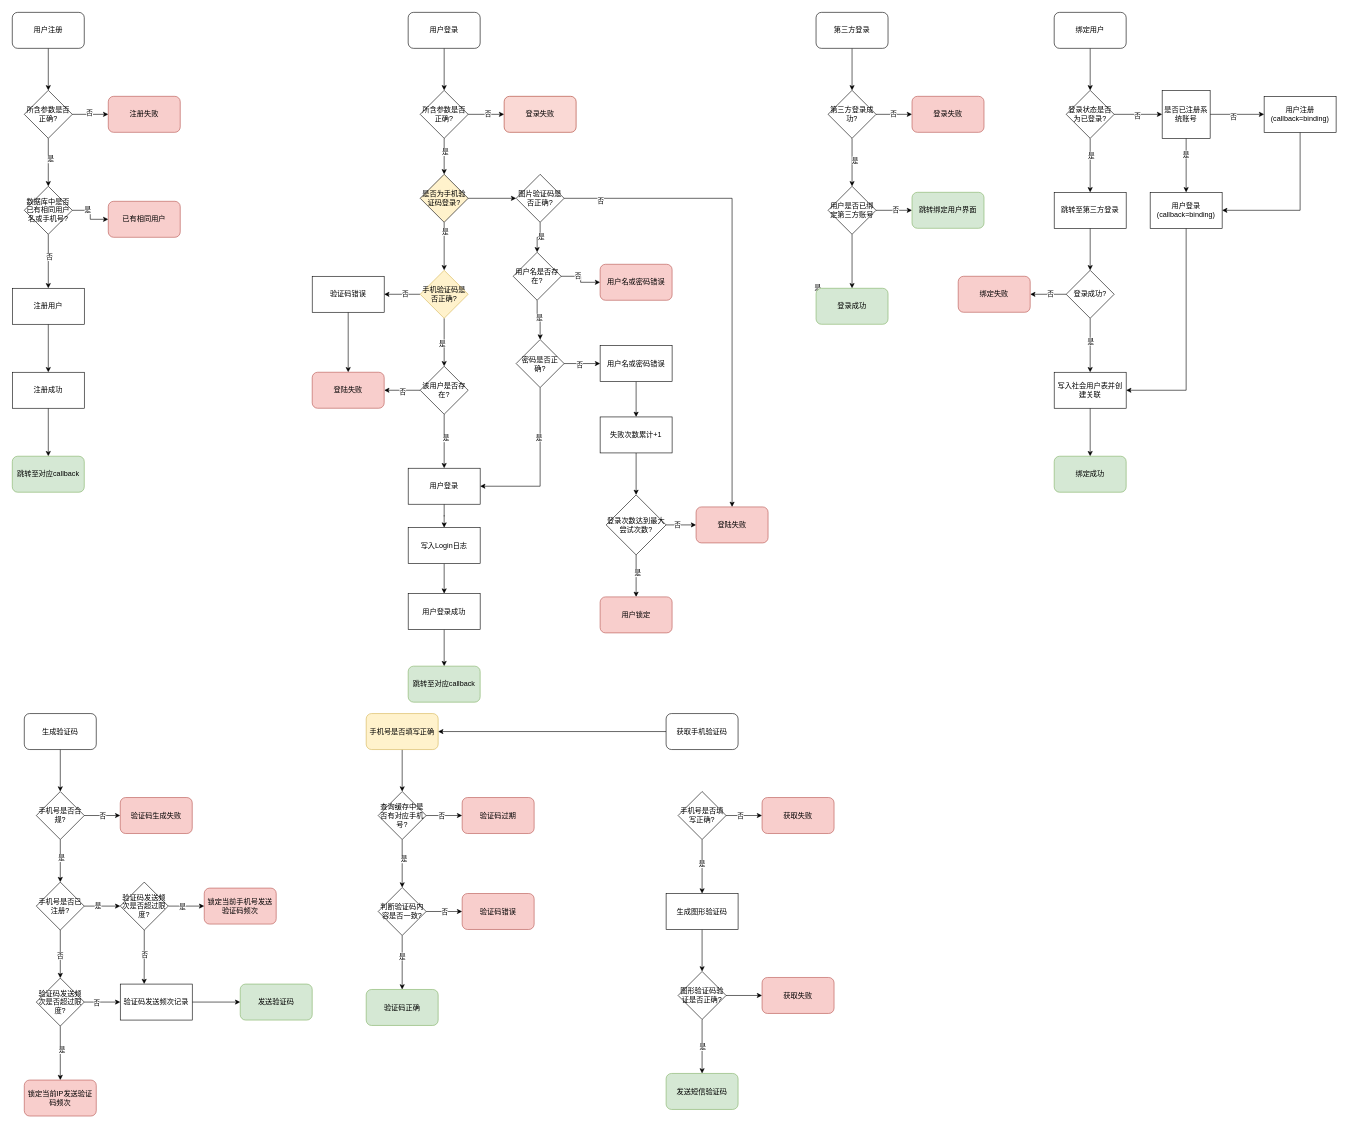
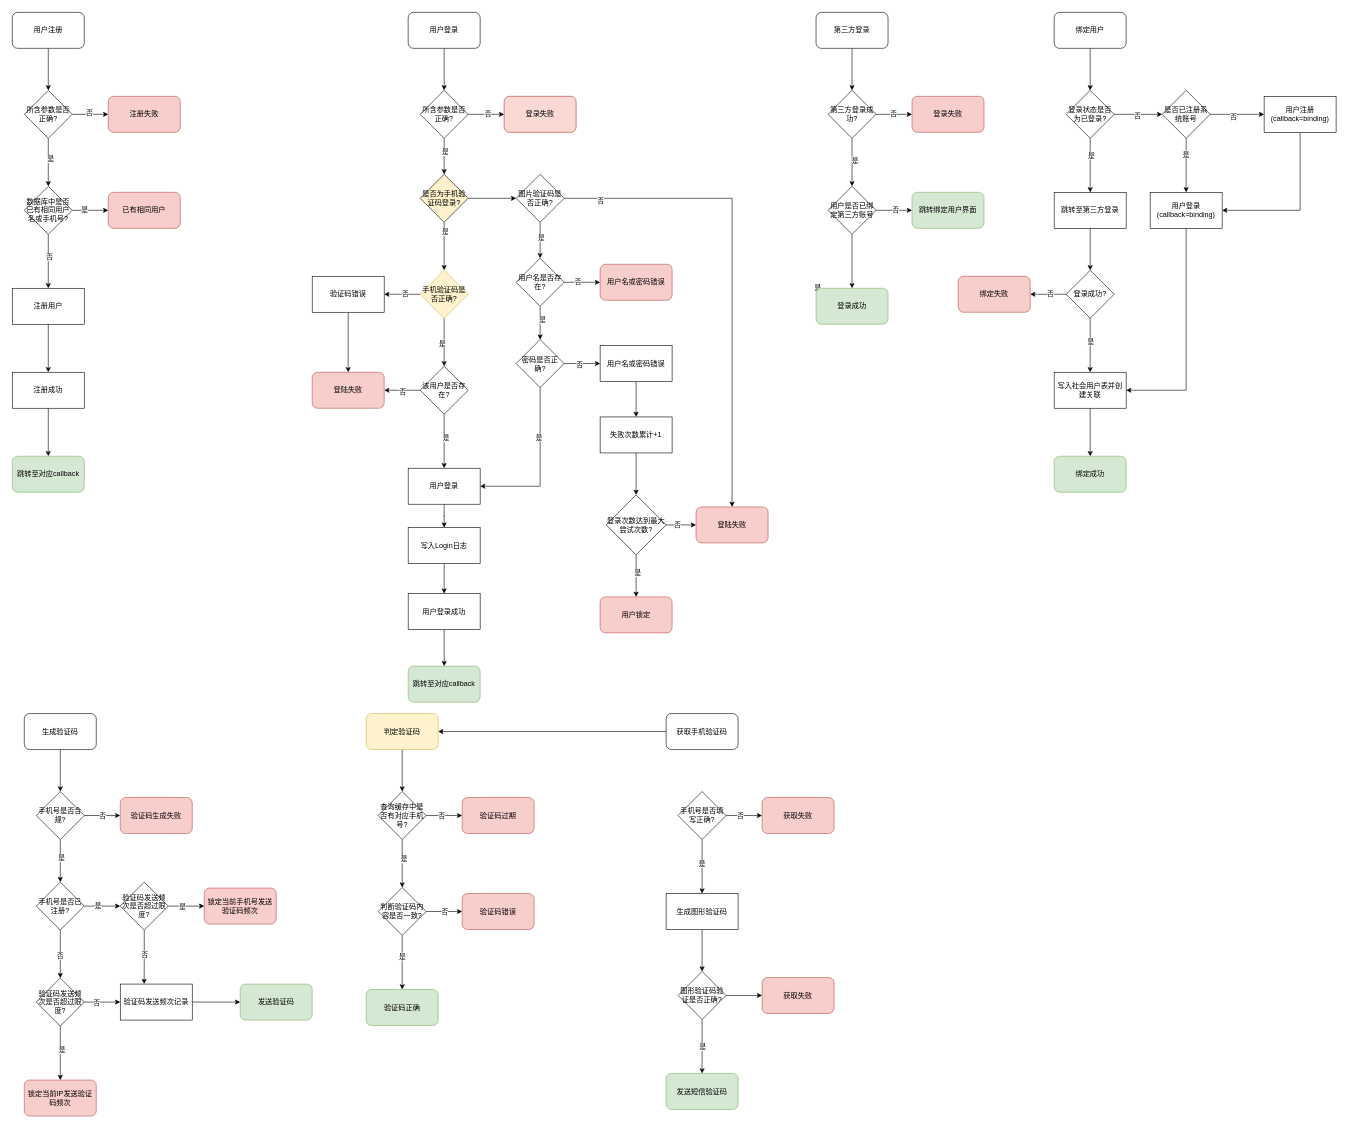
(1187, 114) -> (1187, 114)
(144, 219) -> (144, 210)
(537, 276) -> (540, 282)
(402, 732) -> (402, 732)
